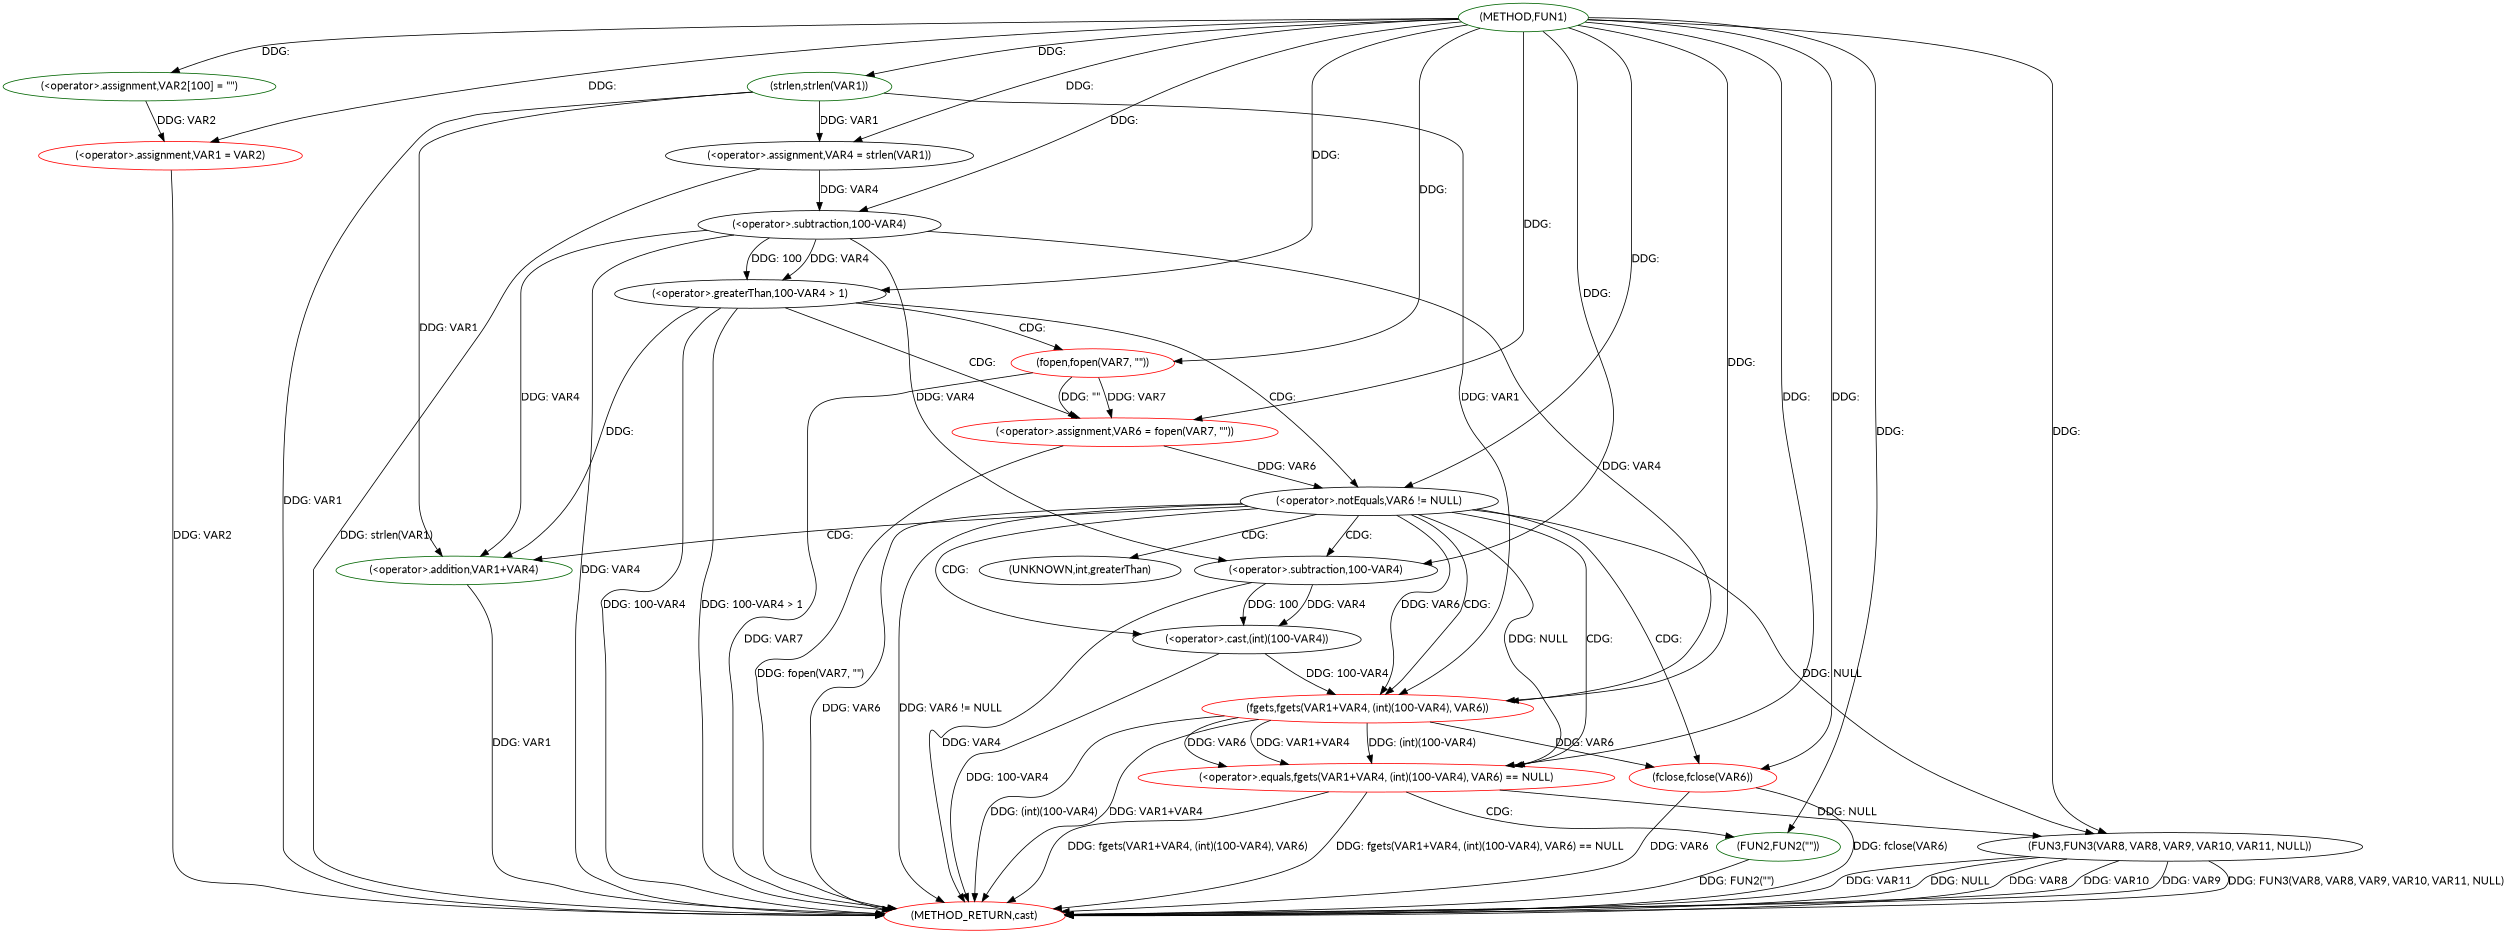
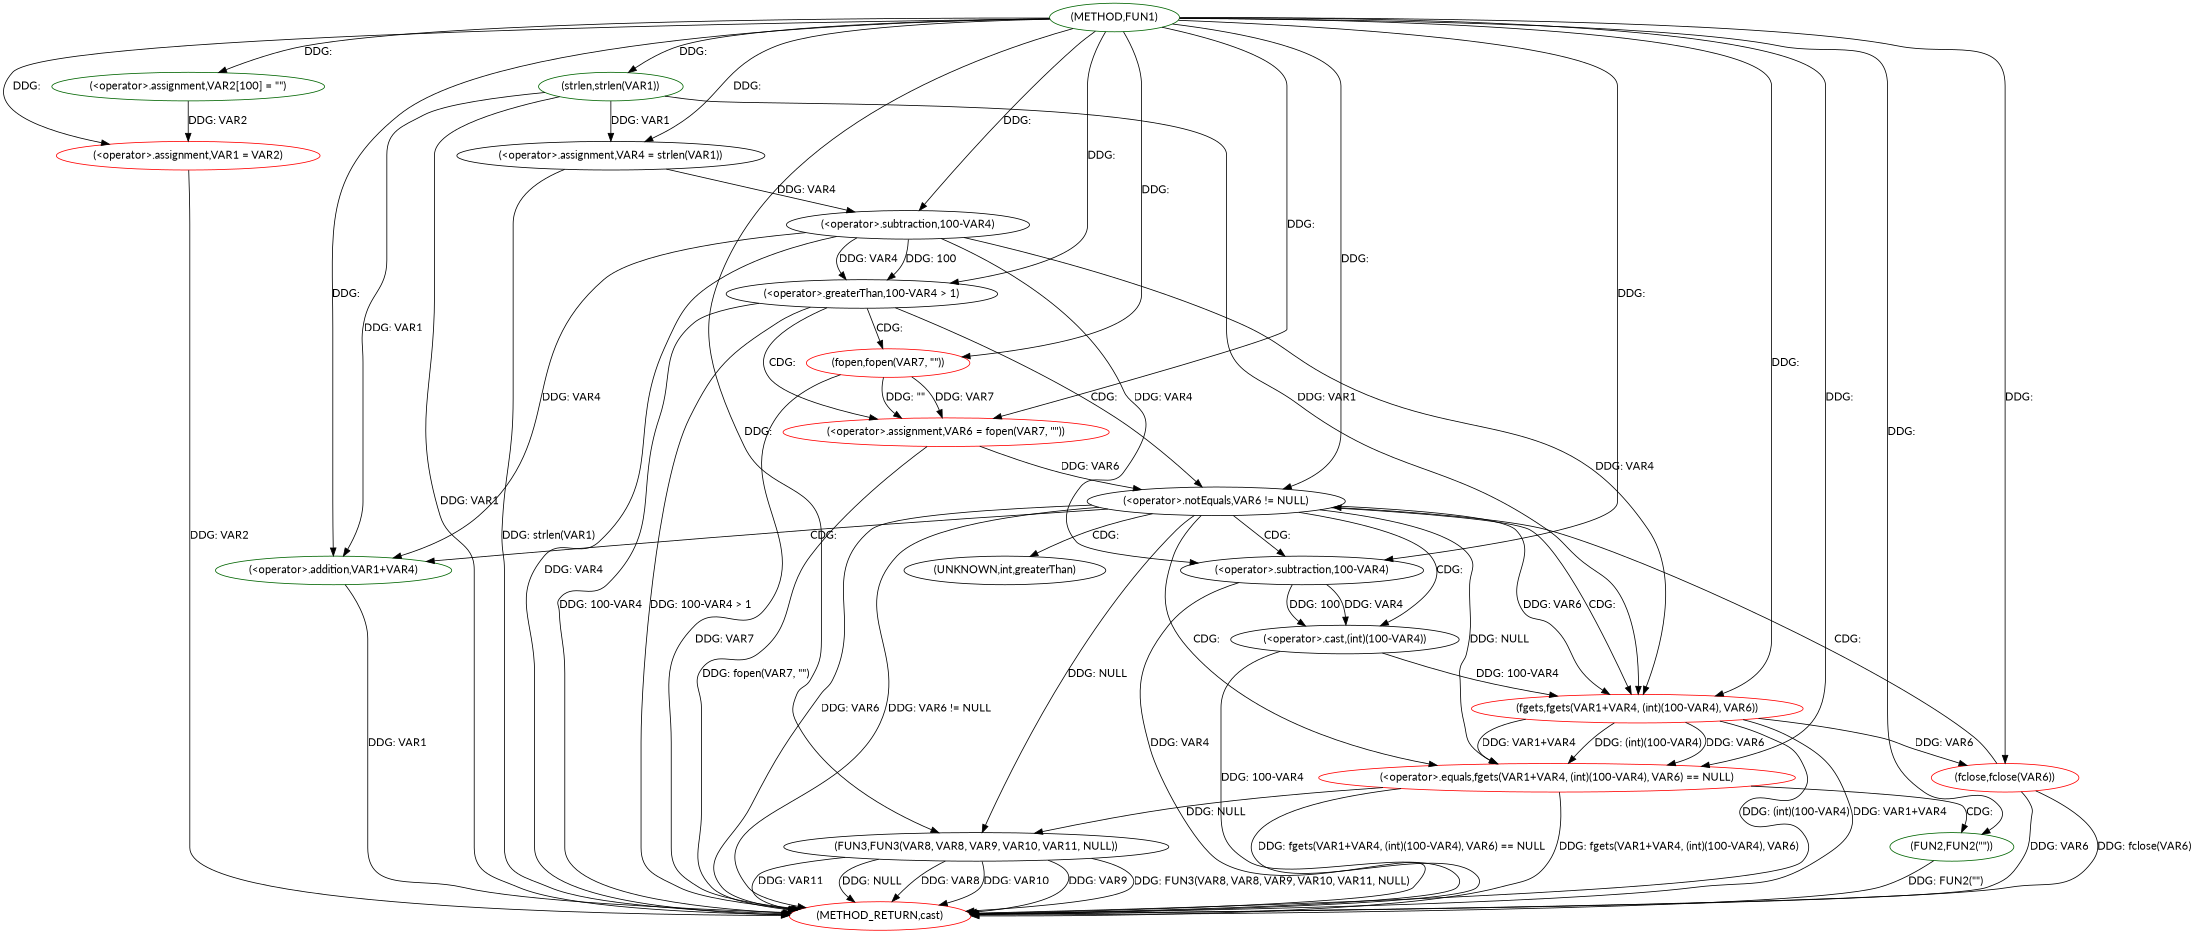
(603, 429) -> (495, 74)
(1623, 595) -> (1689, 583)
